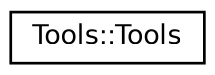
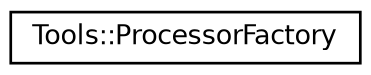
(108, 38) -> (186, 38)
